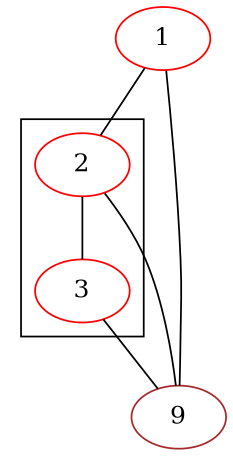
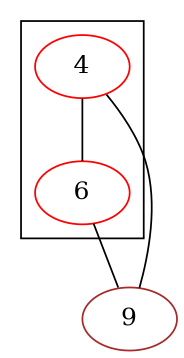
(163, 39) -> none
(82, 165) -> (82, 67)
(82, 291) -> (82, 193)
